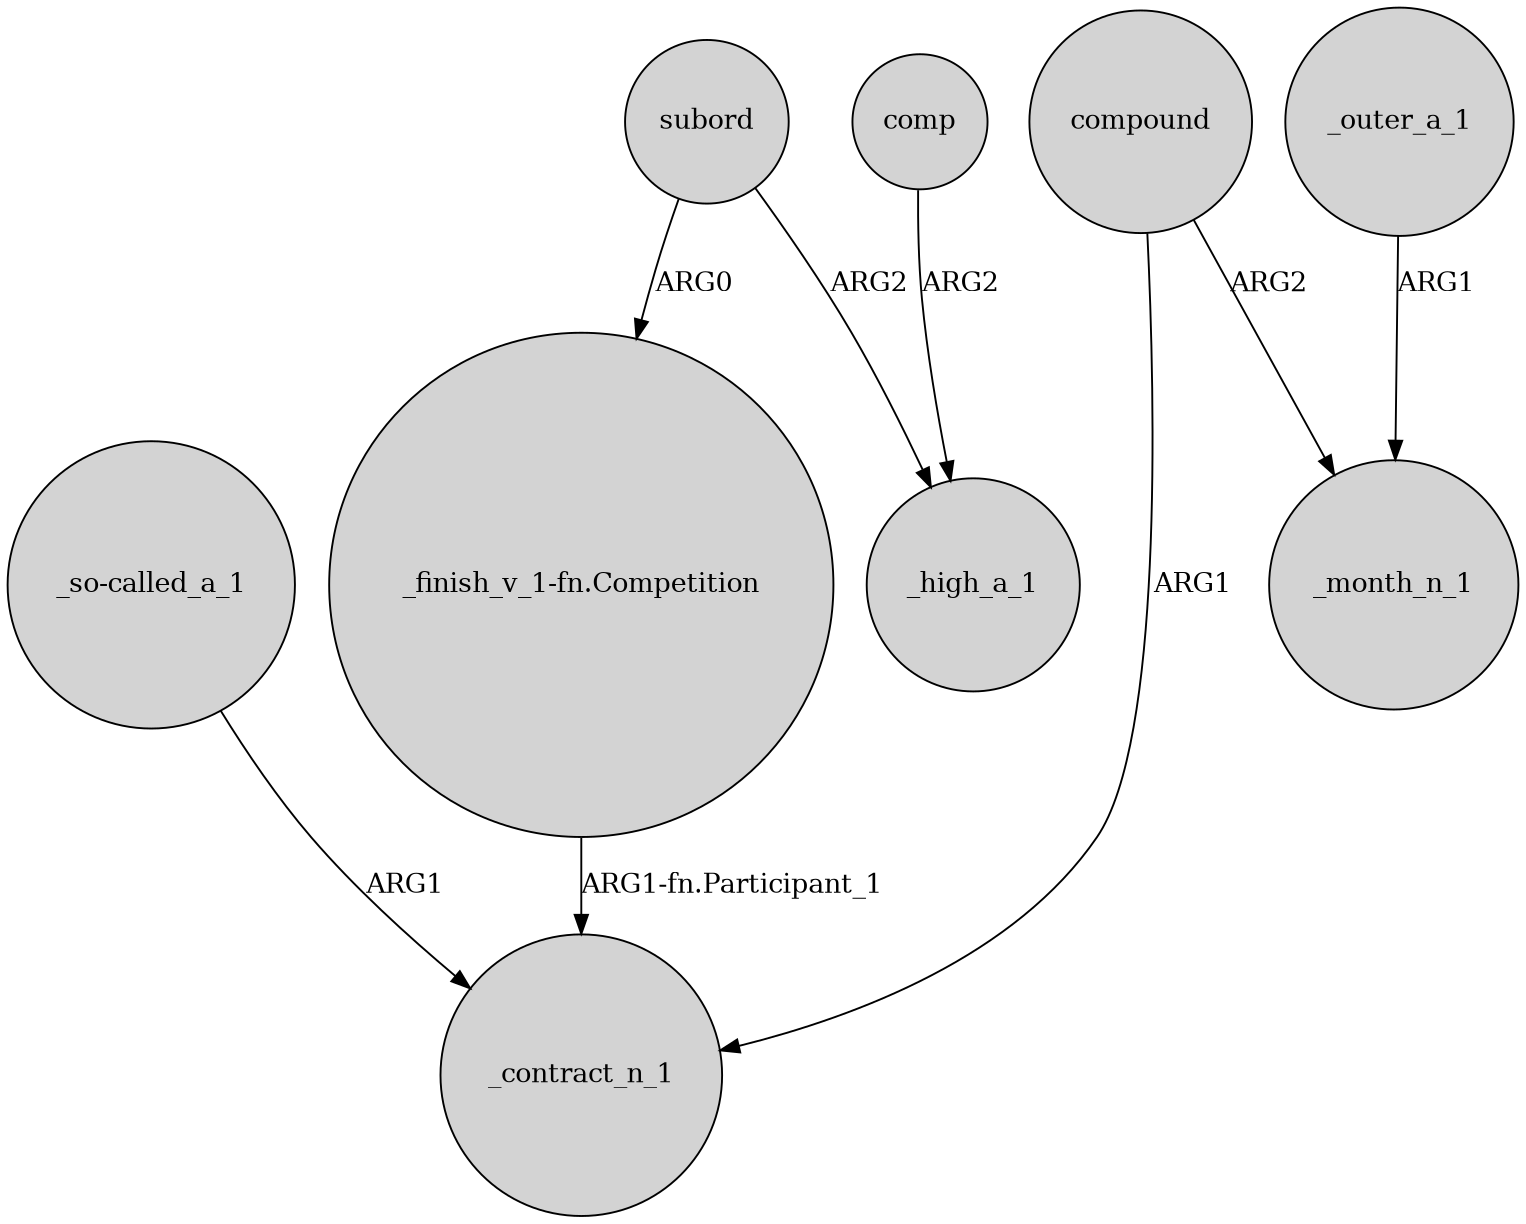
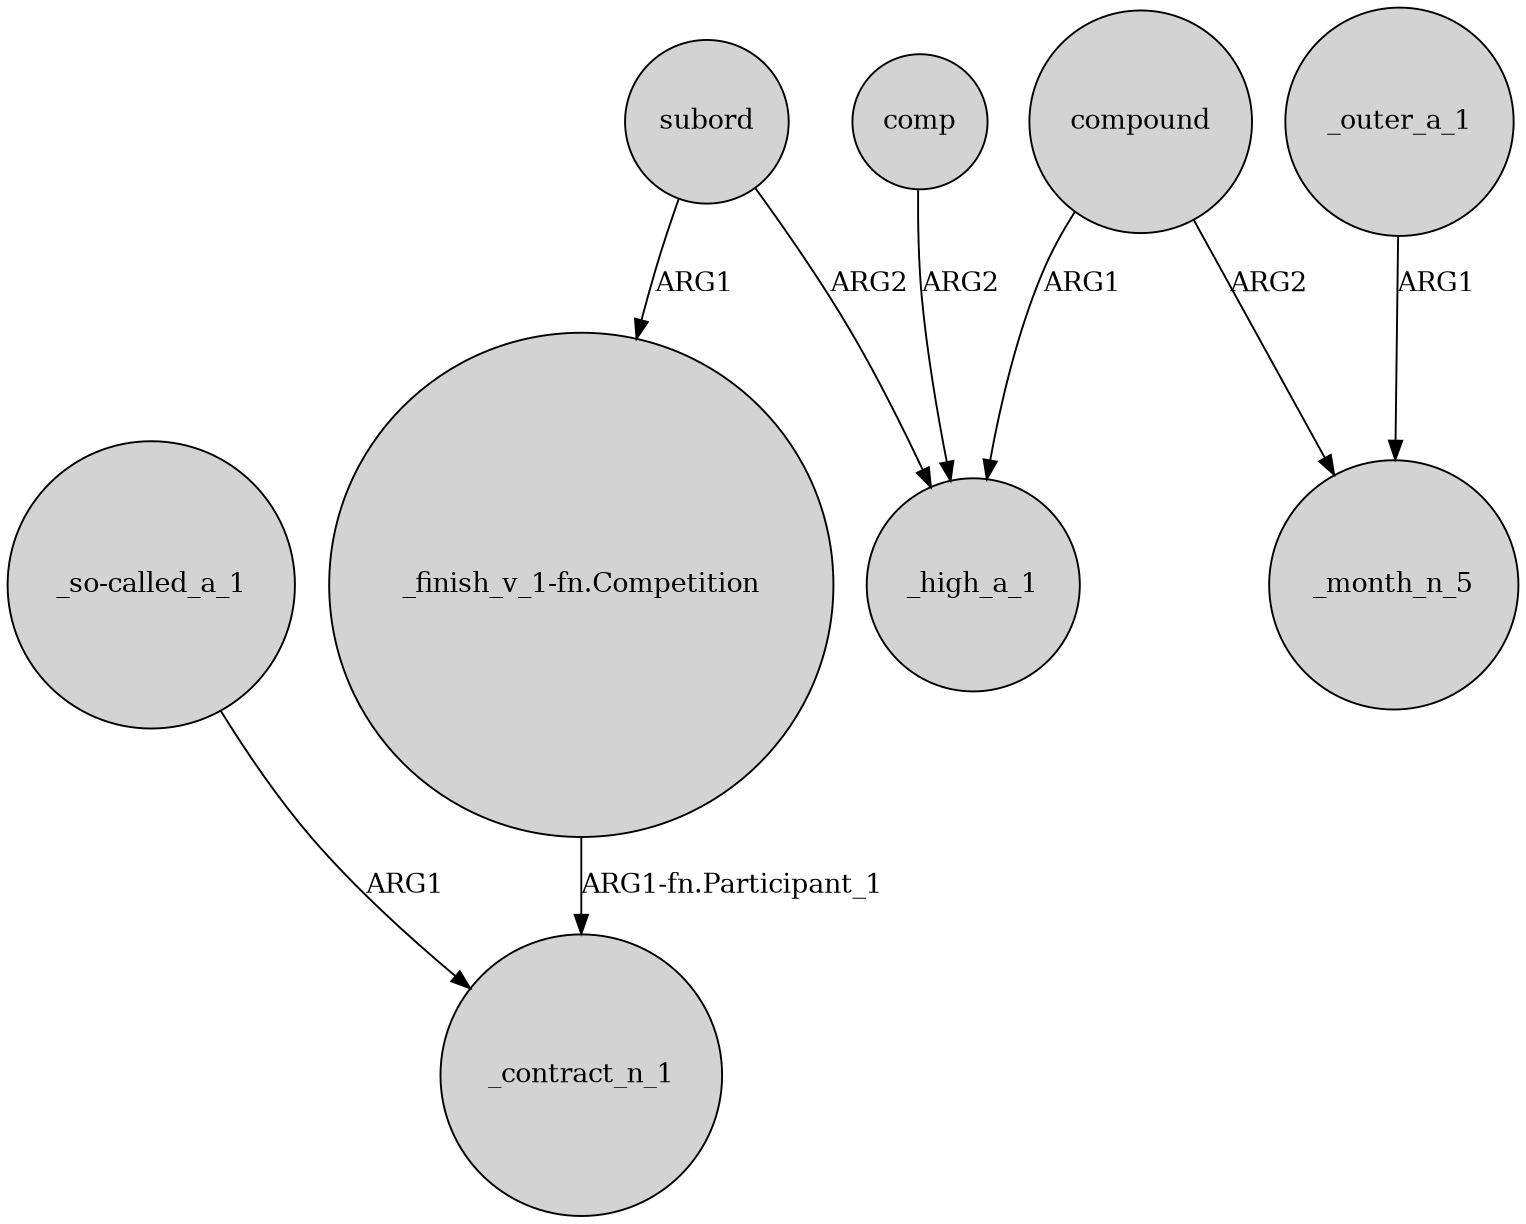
(695, 284) -> (695, 284)
(1394, 585) -> (1394, 585)
(1128, 749) -> (1021, 332)
